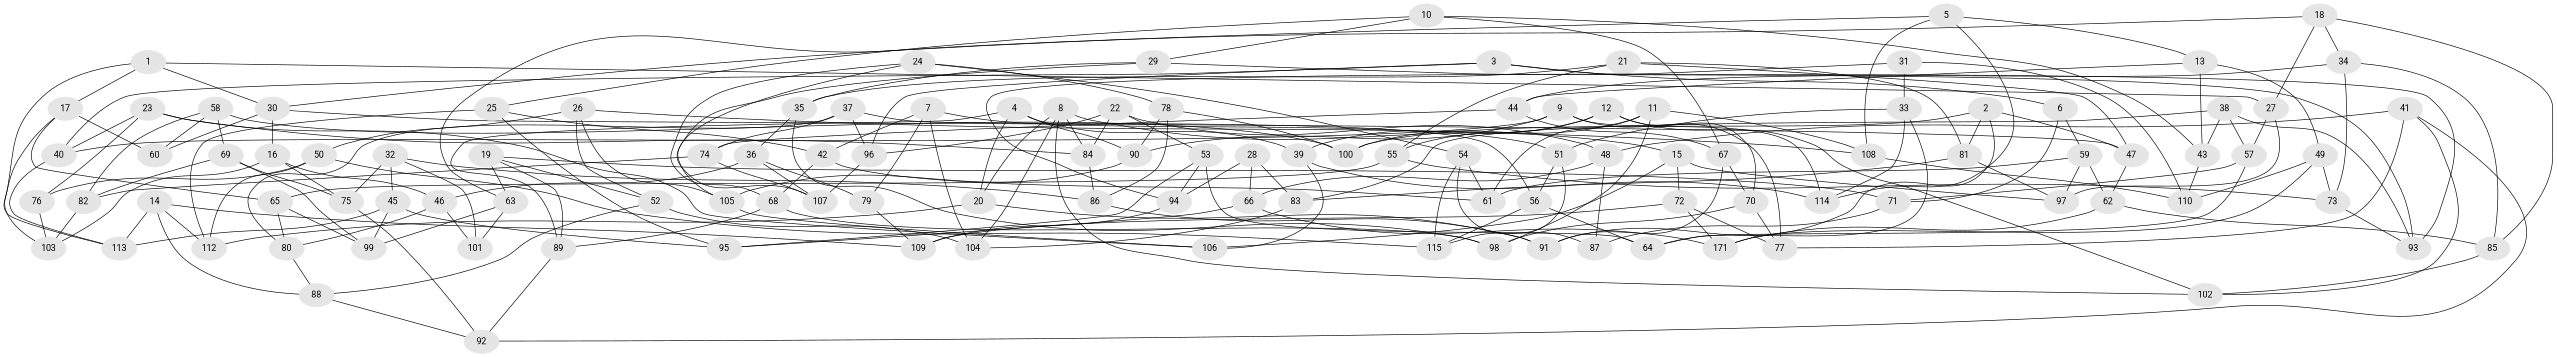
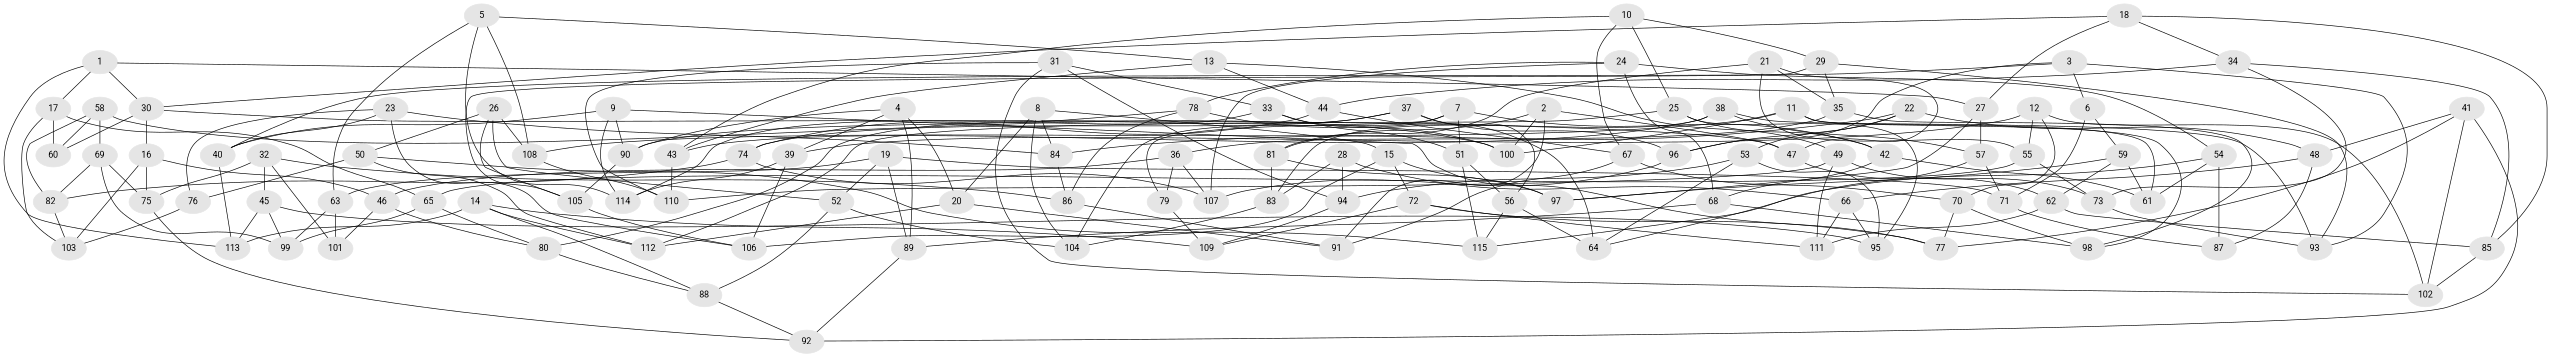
(1720, 249) -> (1817, 249)
(1574, 282) -> (1616, 283)
